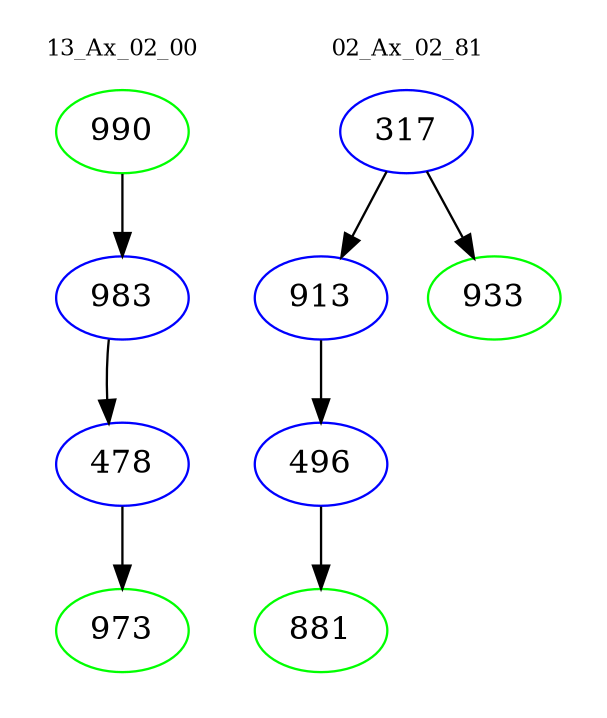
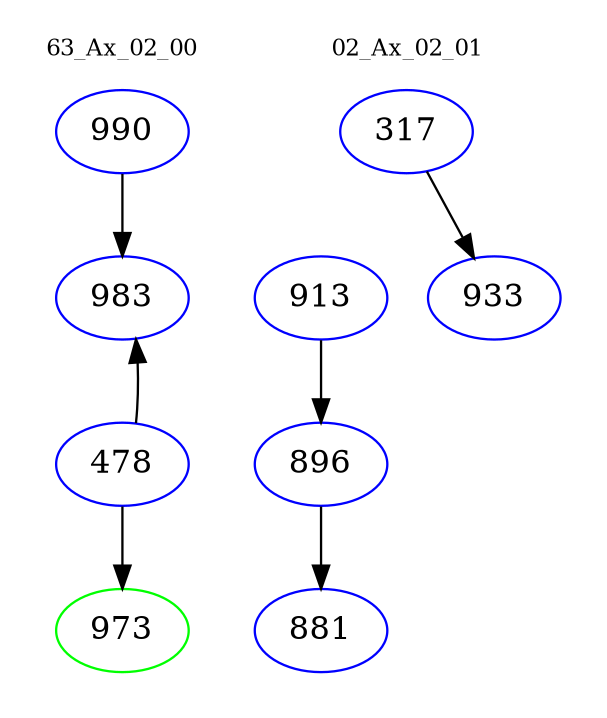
(122, 50) -> (122, 50)
(408, 50) -> (408, 50)
(122, 132) -> (122, 132)
(370, 204) -> none
(494, 298) -> (494, 298)
(107, 369) -> (138, 393)
(321, 464) -> (321, 464)
(321, 631) -> (321, 631)
